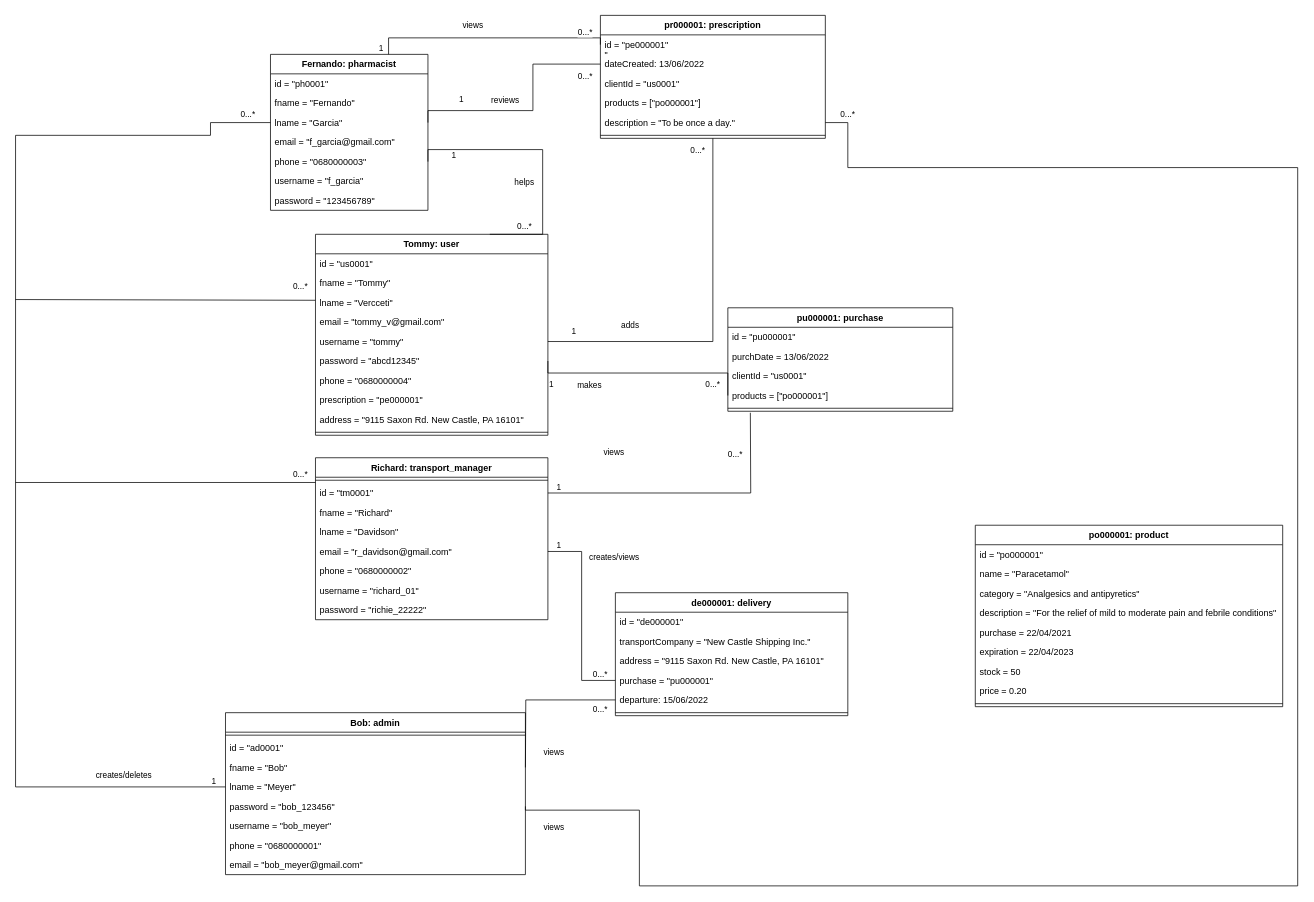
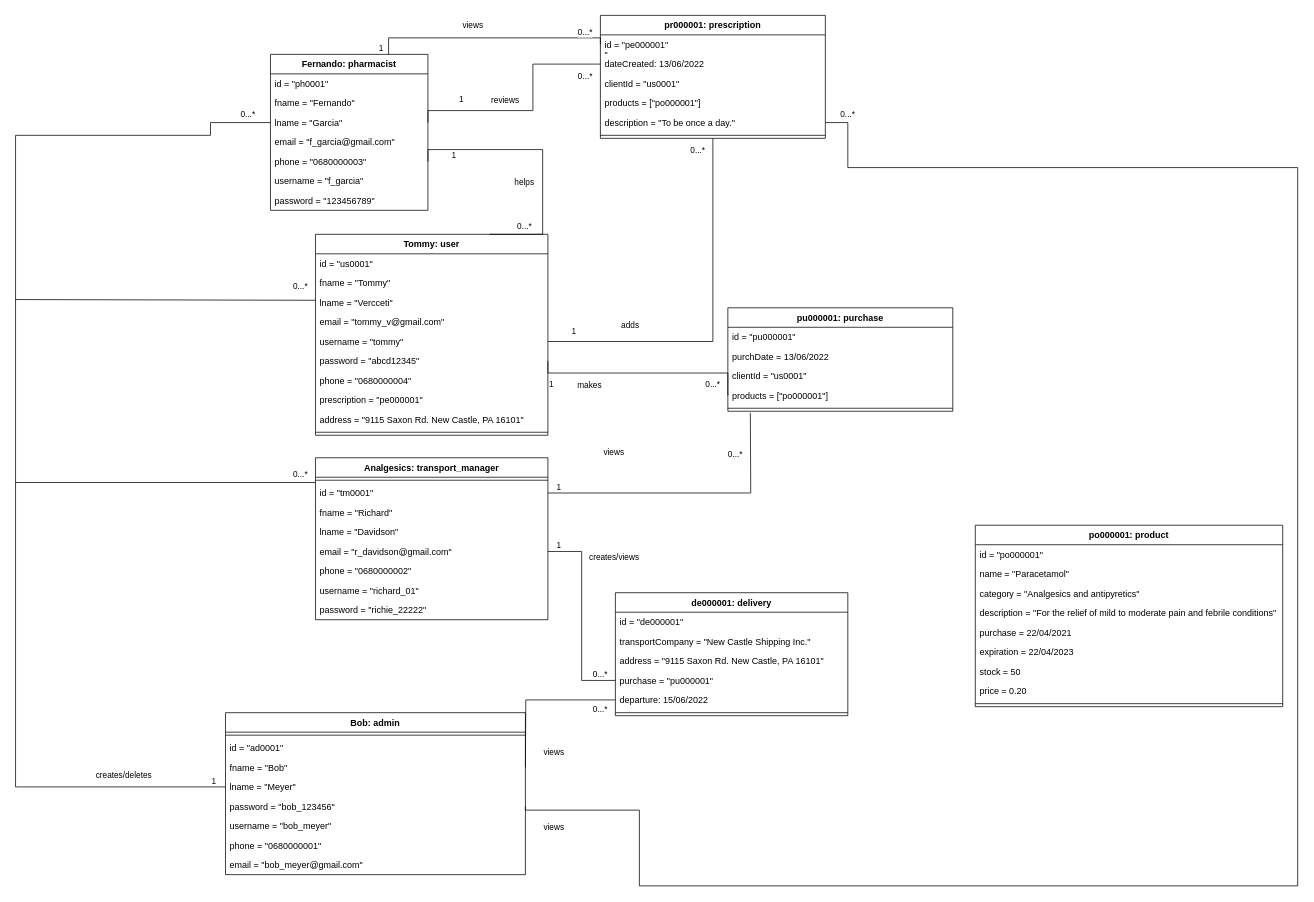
(431, 468) -> (431, 468)
